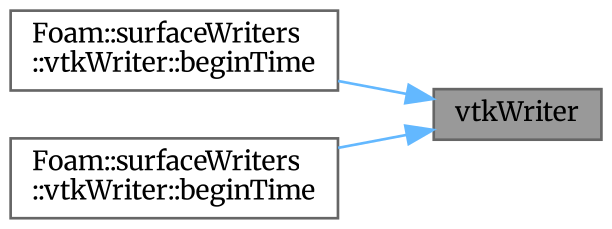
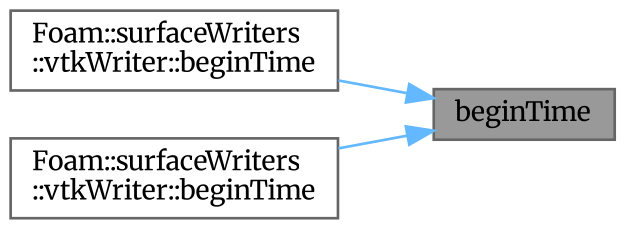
(518, 114) -> (524, 114)
